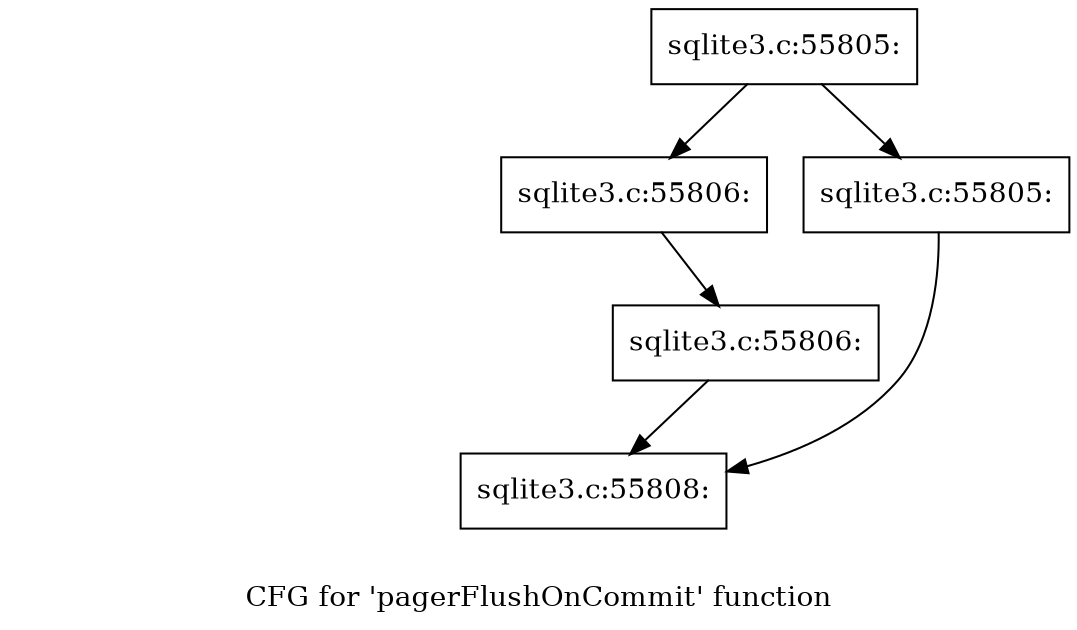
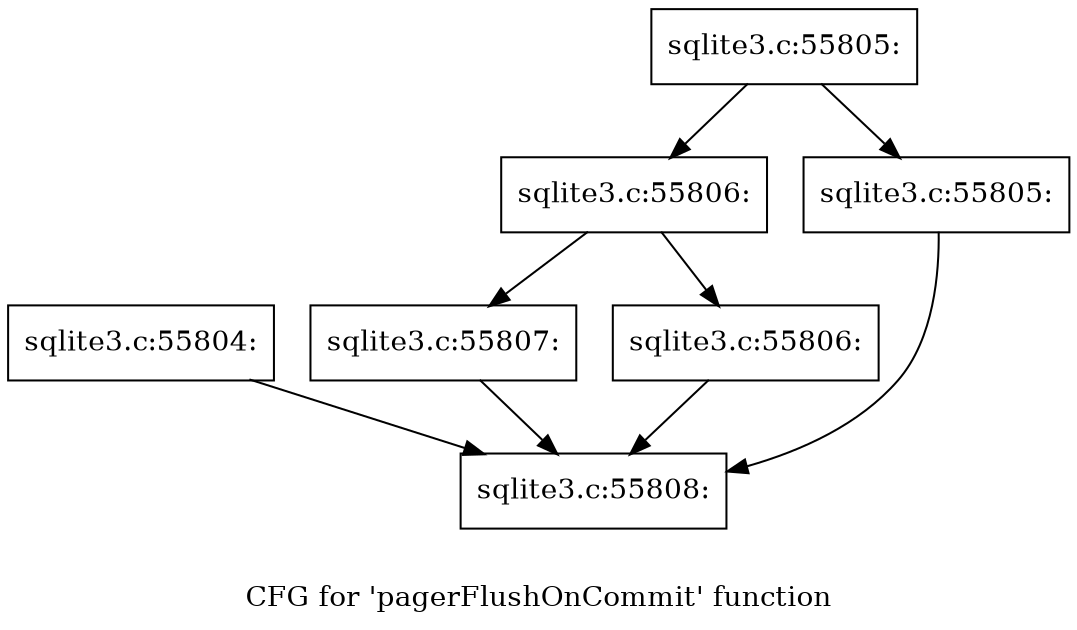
none -> (141, 343)
none -> (443, 343)
